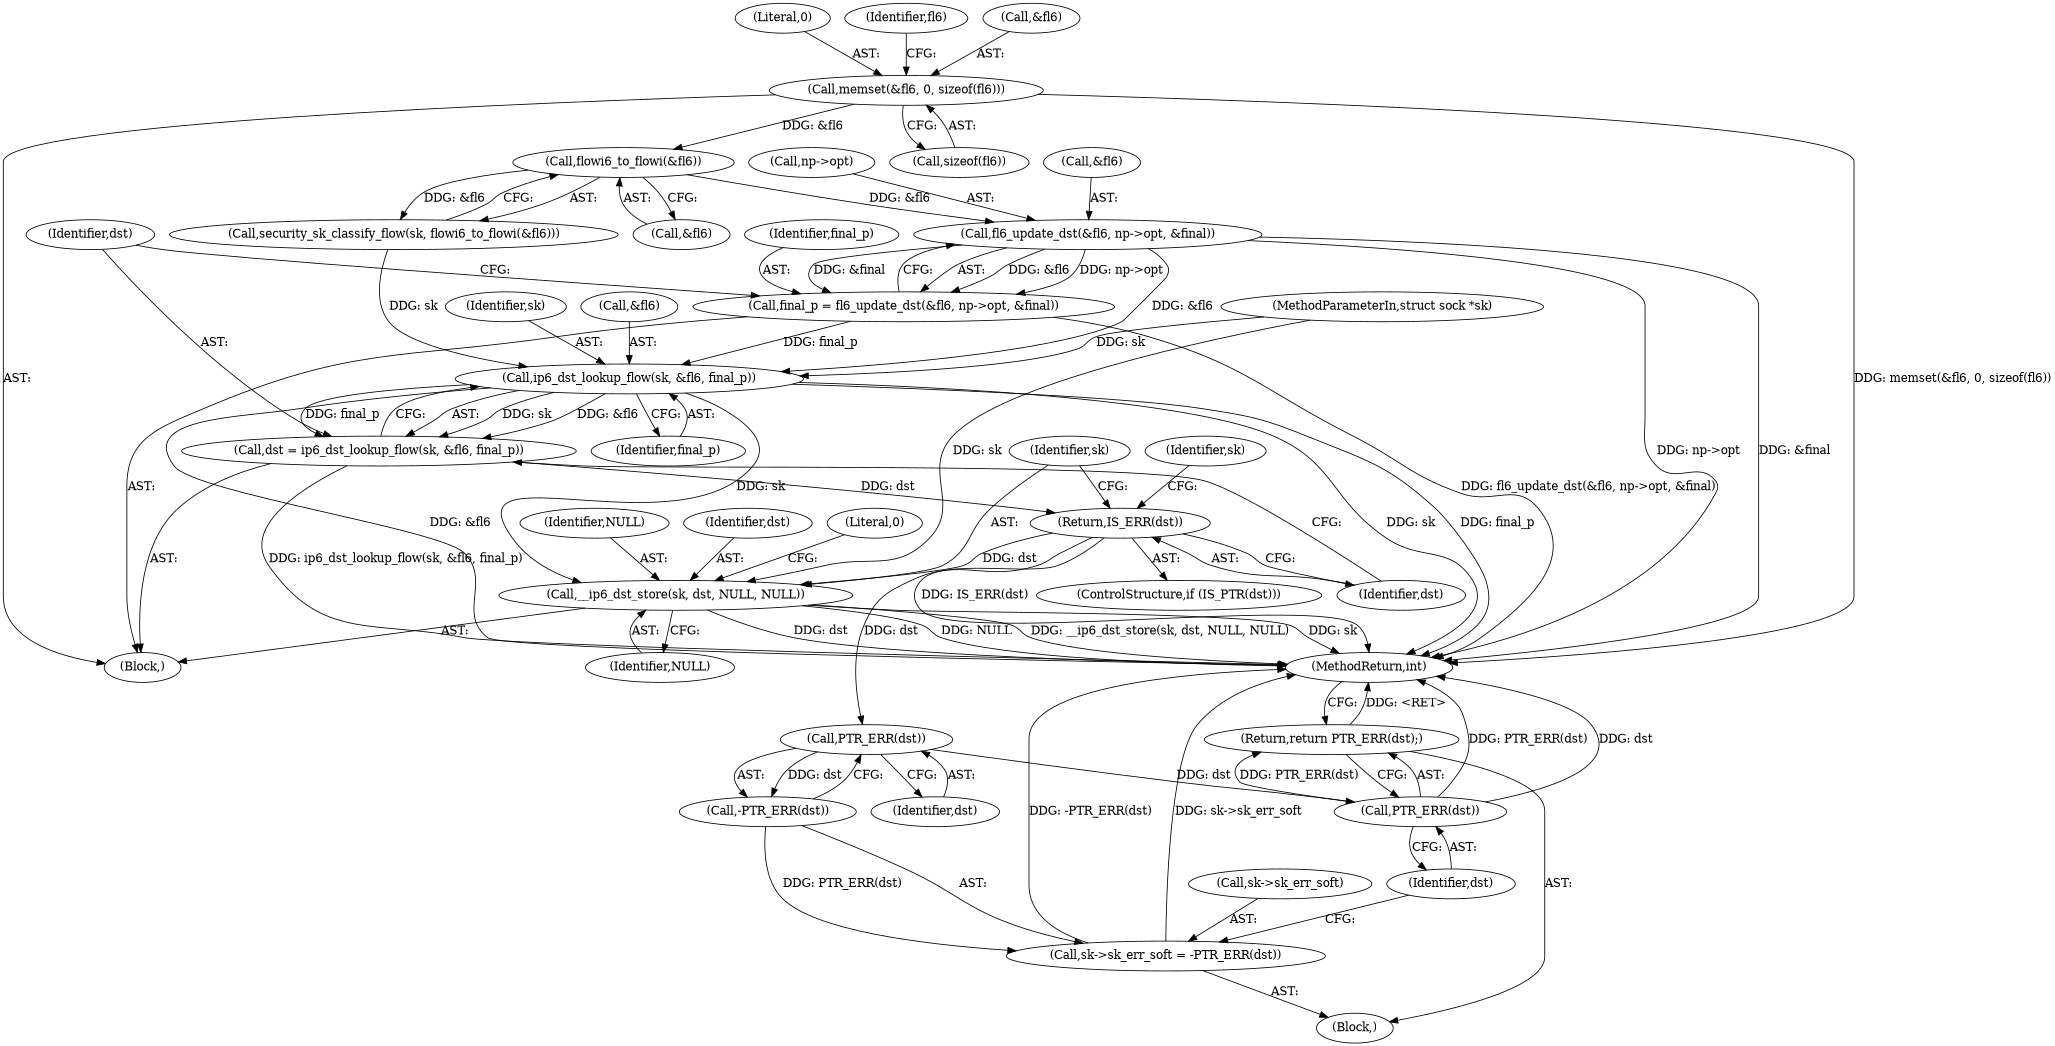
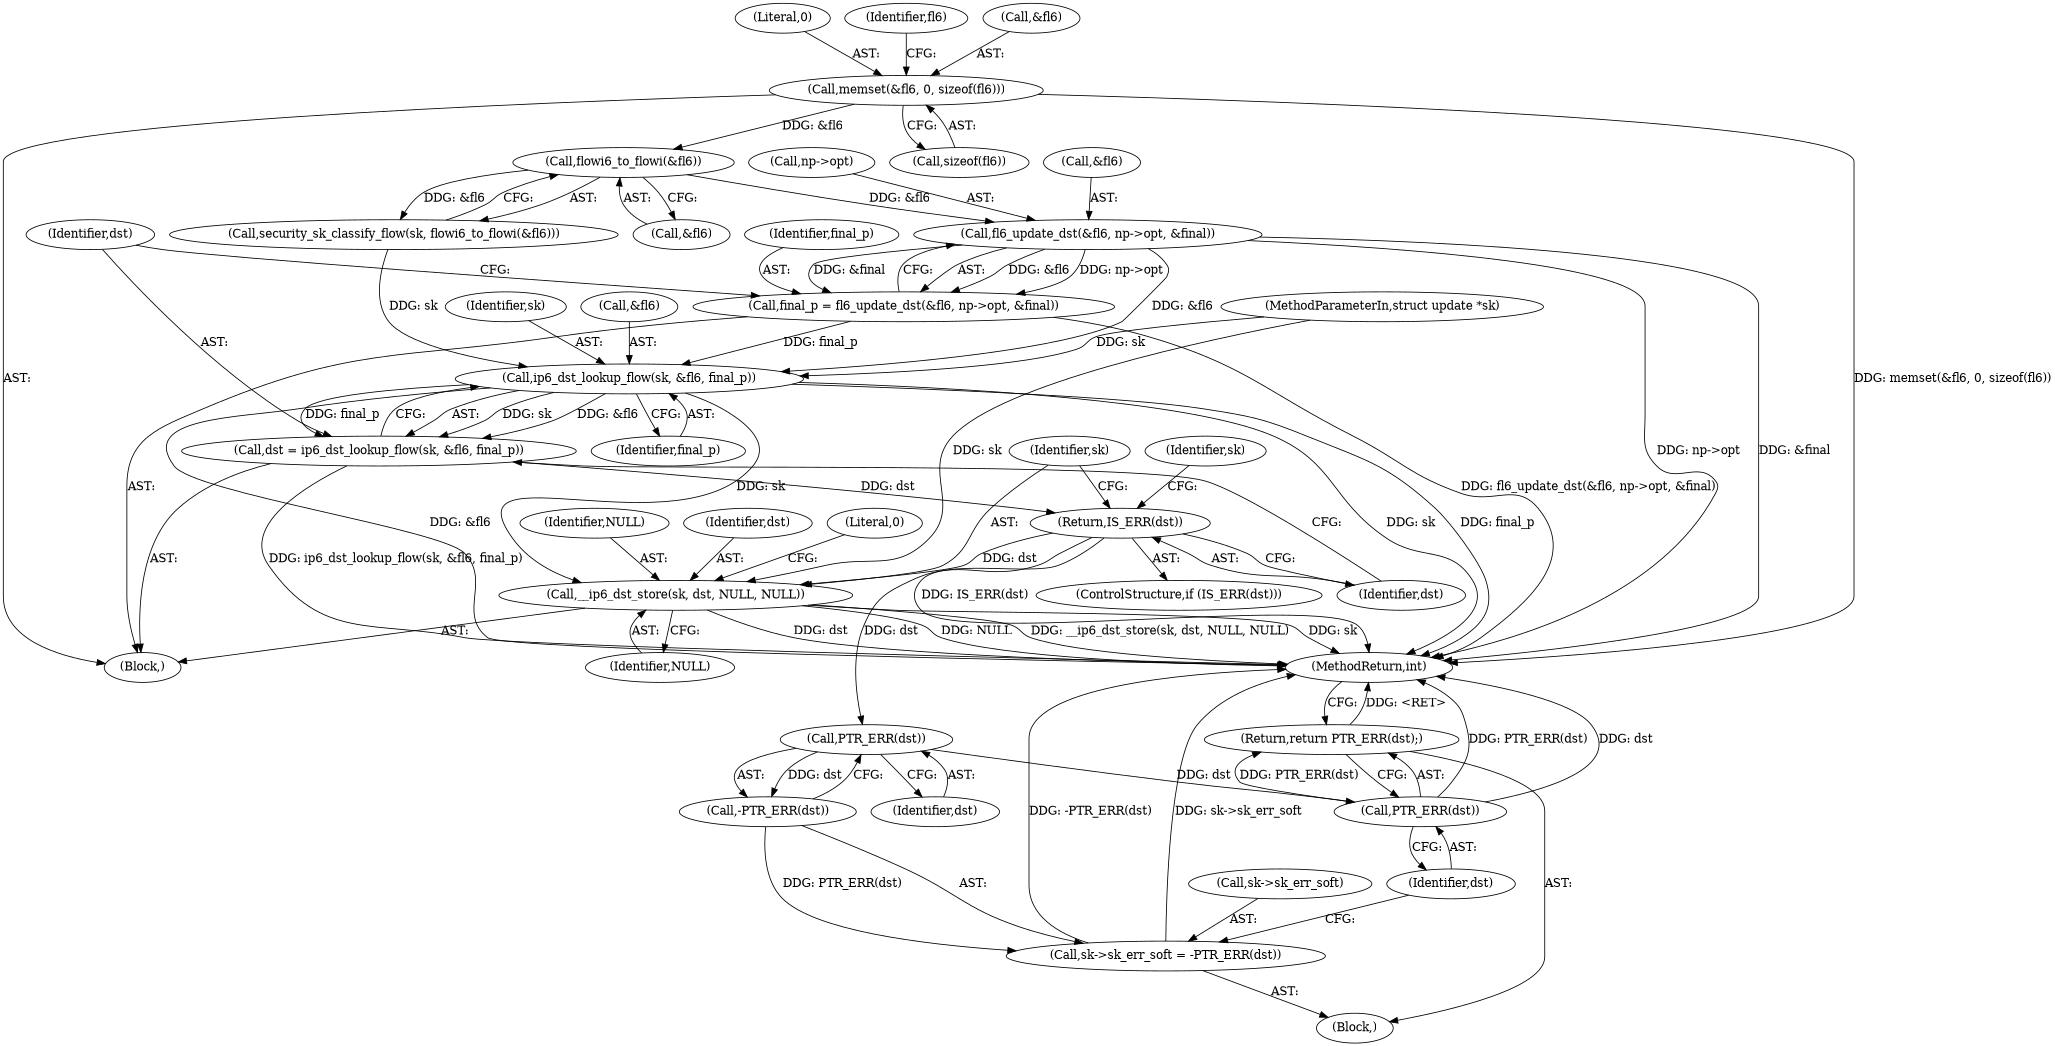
(1382, 307) -> (1382, 307)
(1179, 595) -> (1179, 595)
